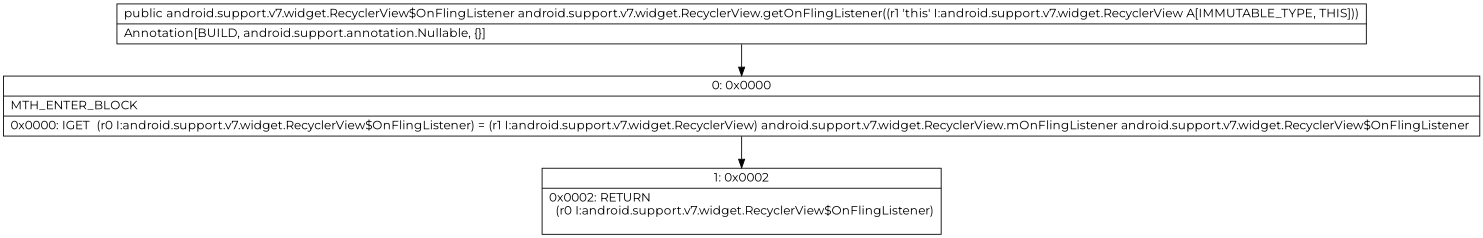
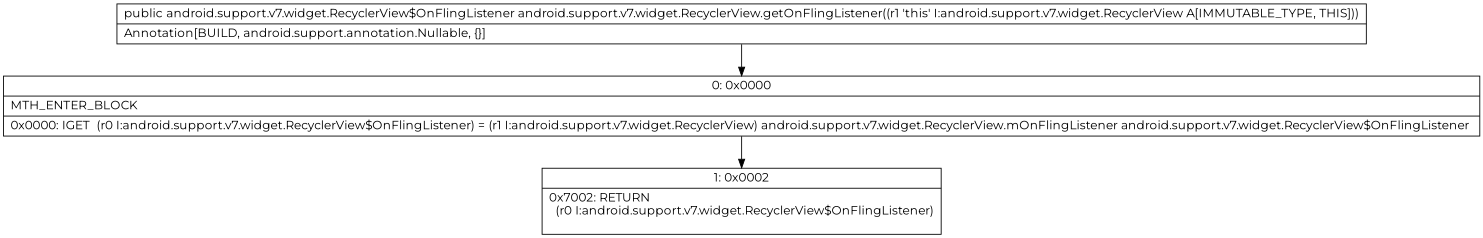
(603, 198) -> (603, 198)
